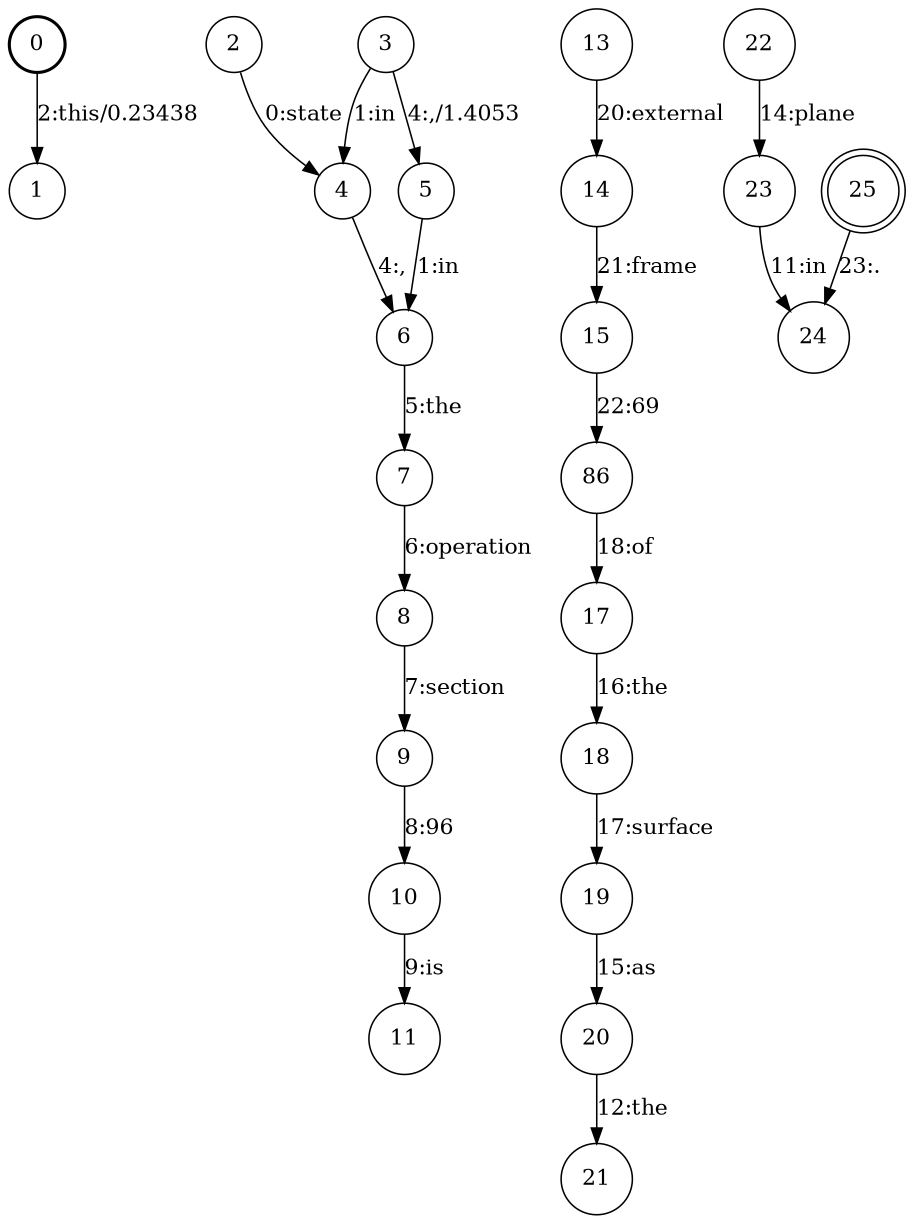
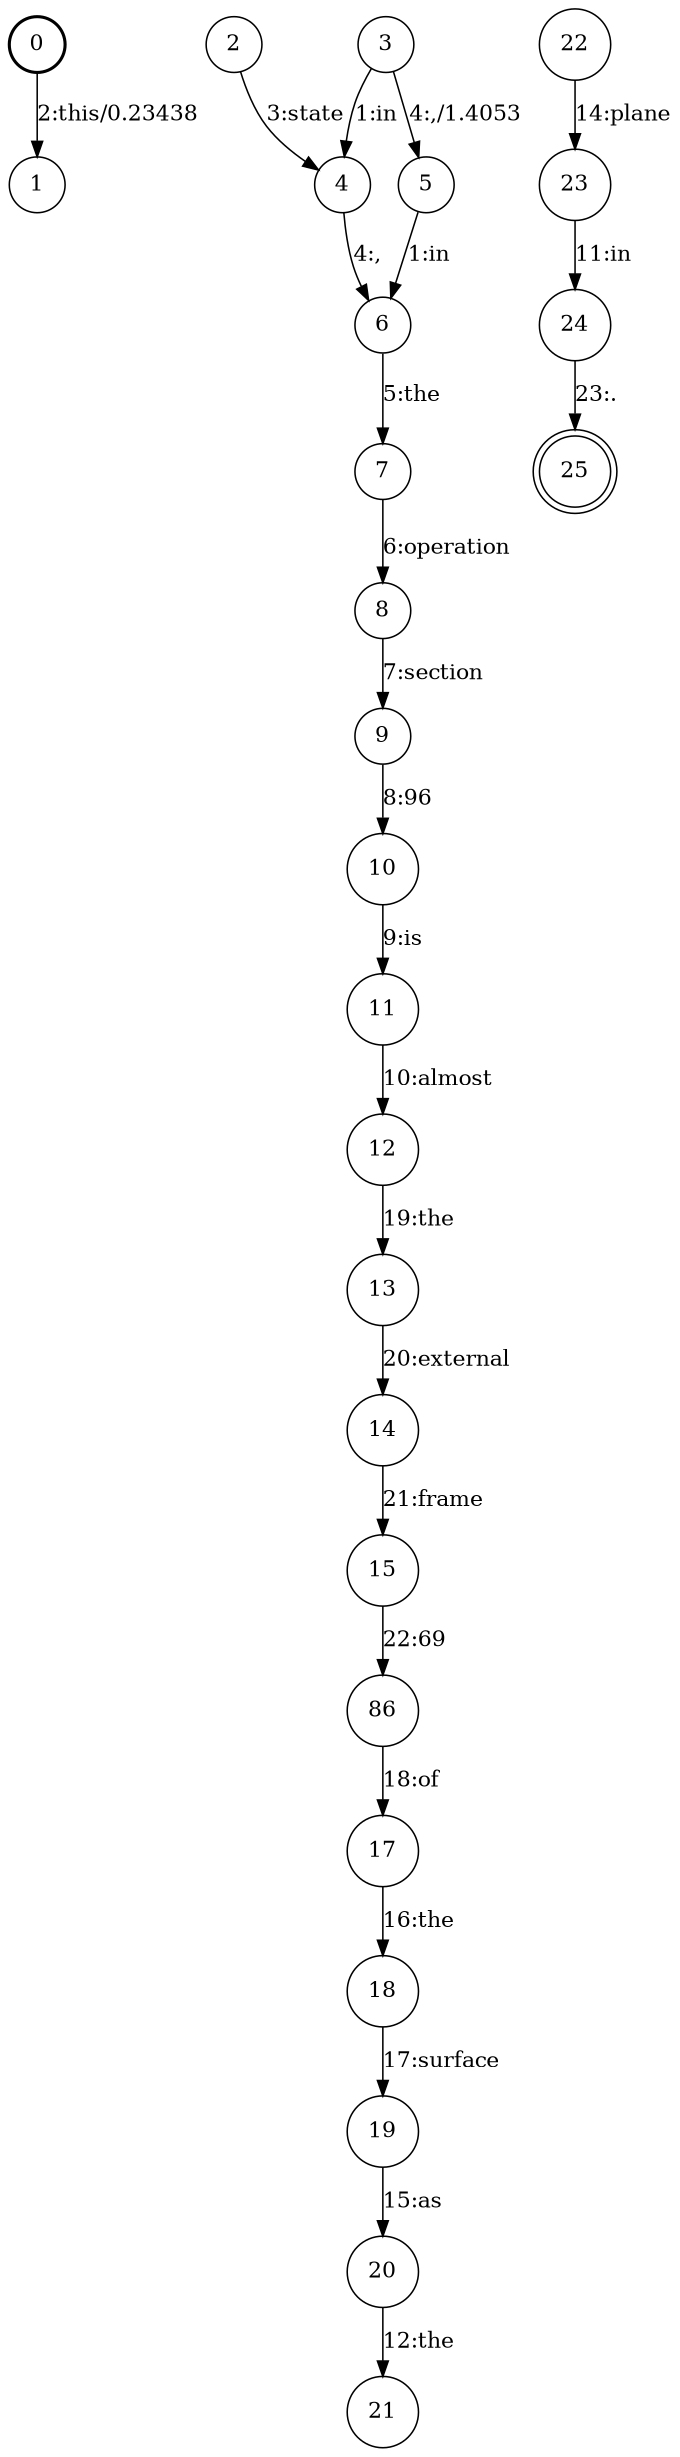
(304, 115) -> (305, 115)
(840, 260) -> (575, 387)
none -> (383, 1150)
